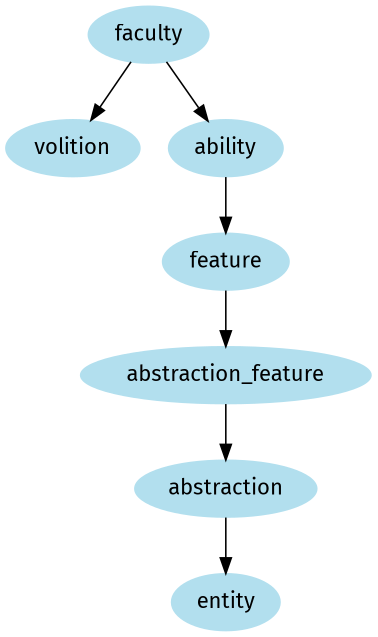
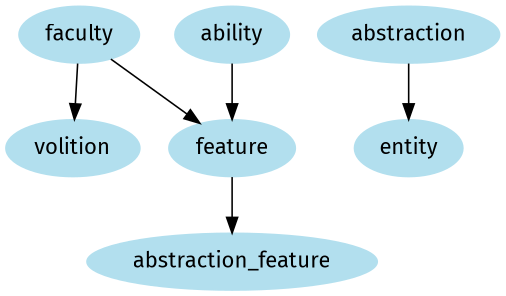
(183, 85) -> (149, 87)
(226, 424) -> none
